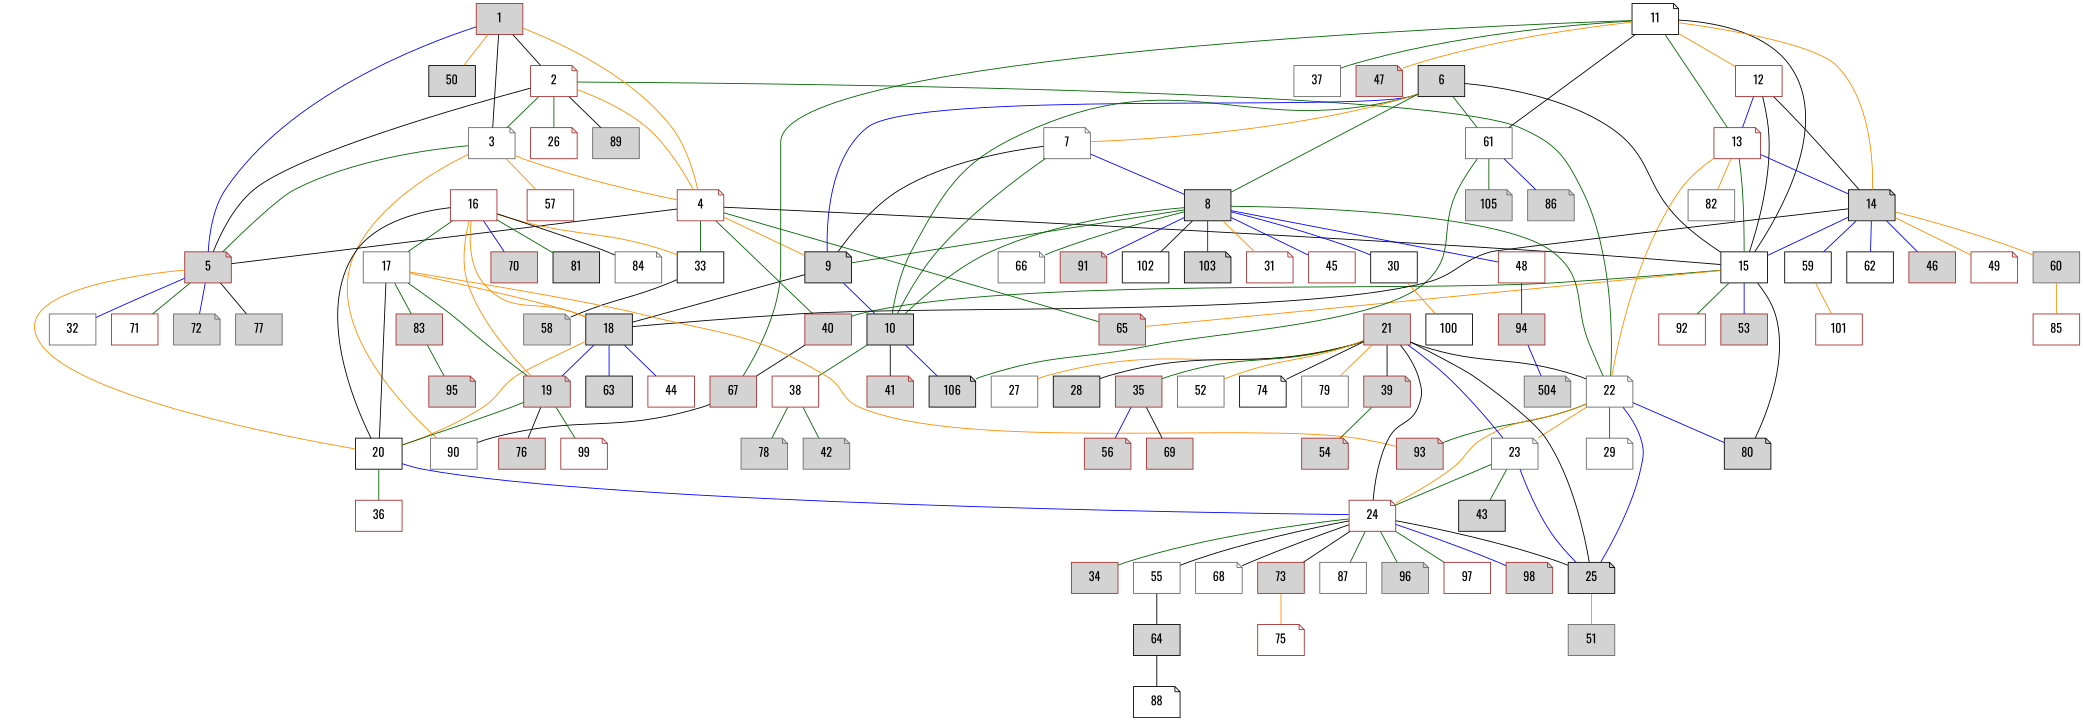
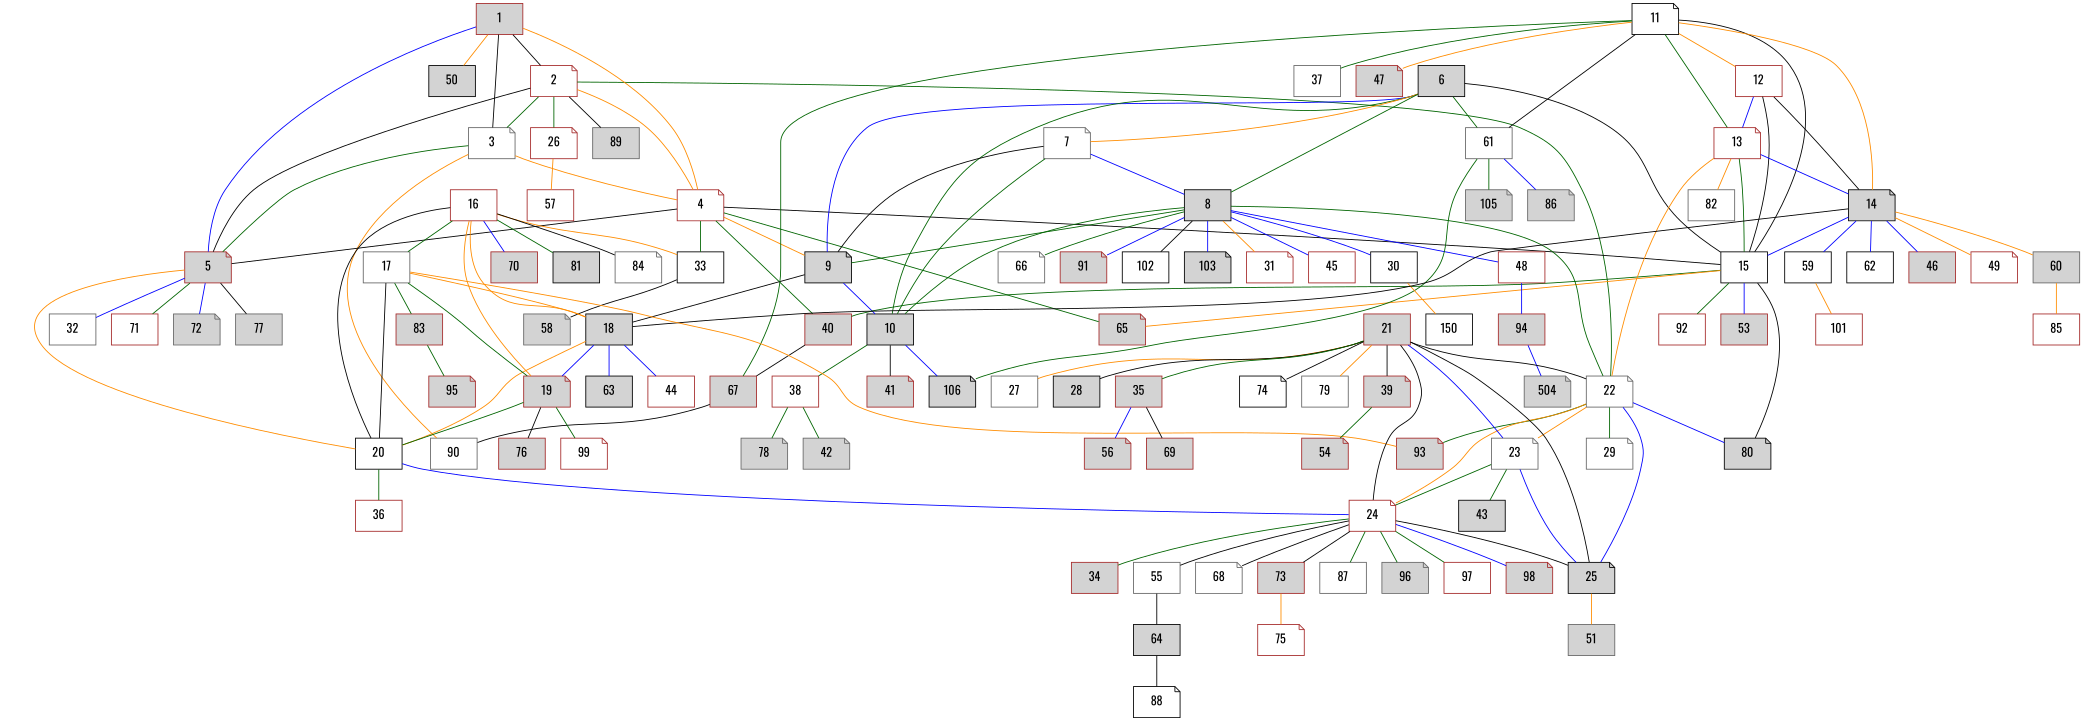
(521, 174) -> (552, 174)
(1449, 329) -> (1449, 329)
(1201, 392) -> none
